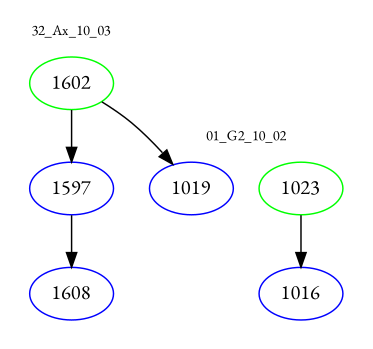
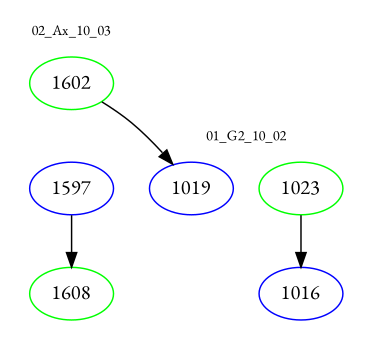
(72, 31) -> (72, 31)
(72, 129) -> none
(72, 294) -> (72, 294)
